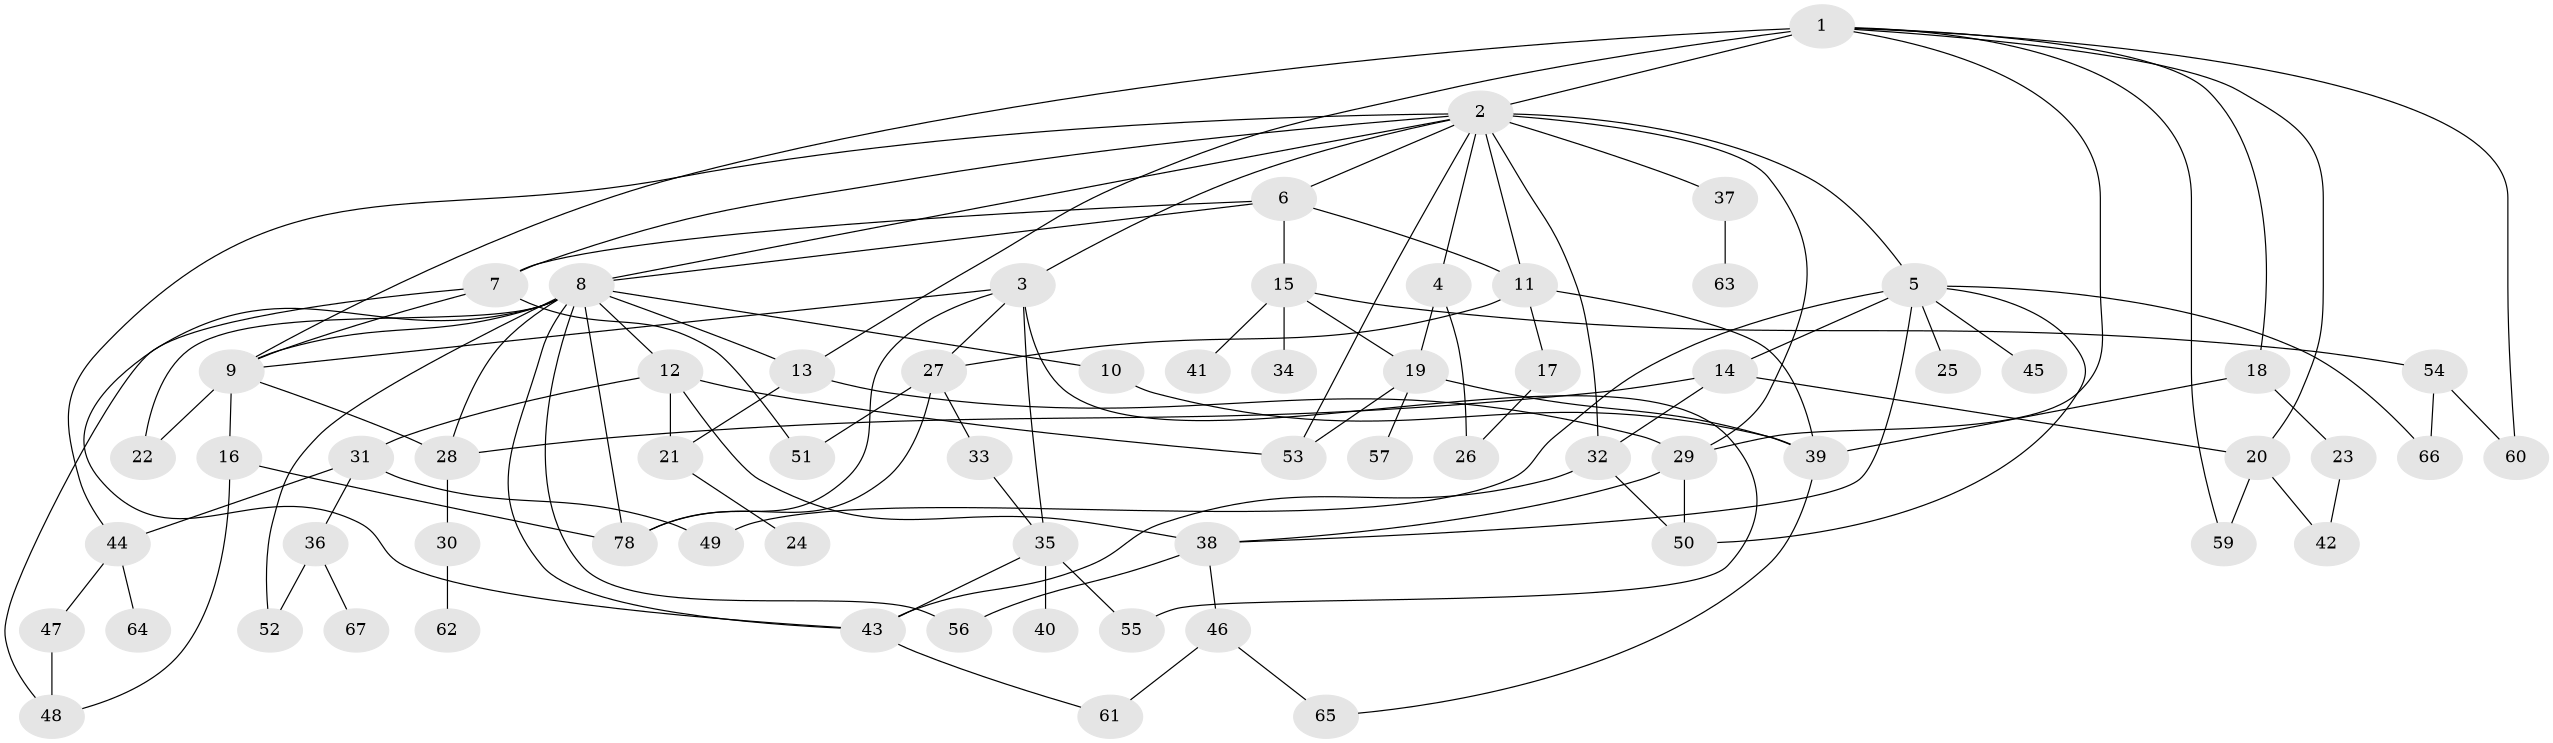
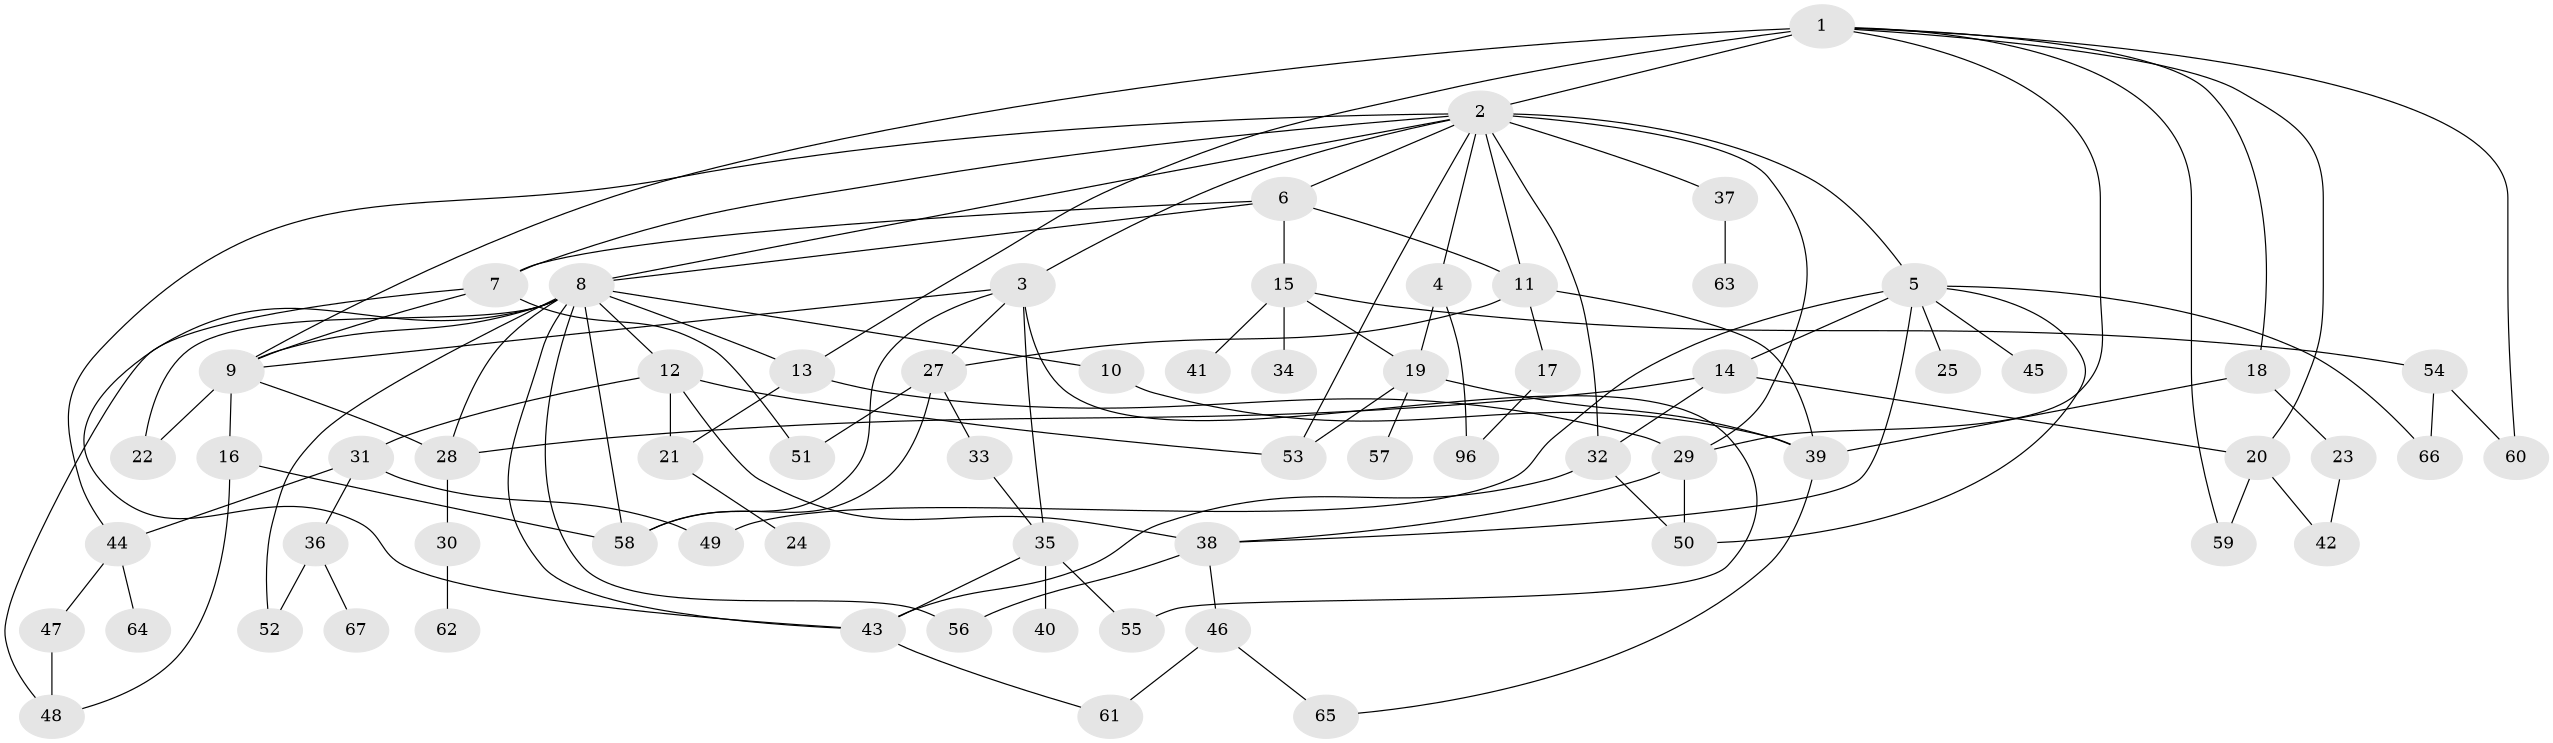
(1466, 458) -> (1466, 458)
(625, 544) -> (625, 544)
